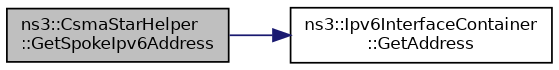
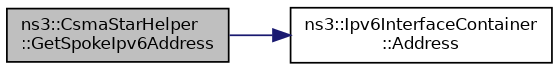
(421, 35) -> (421, 35)
